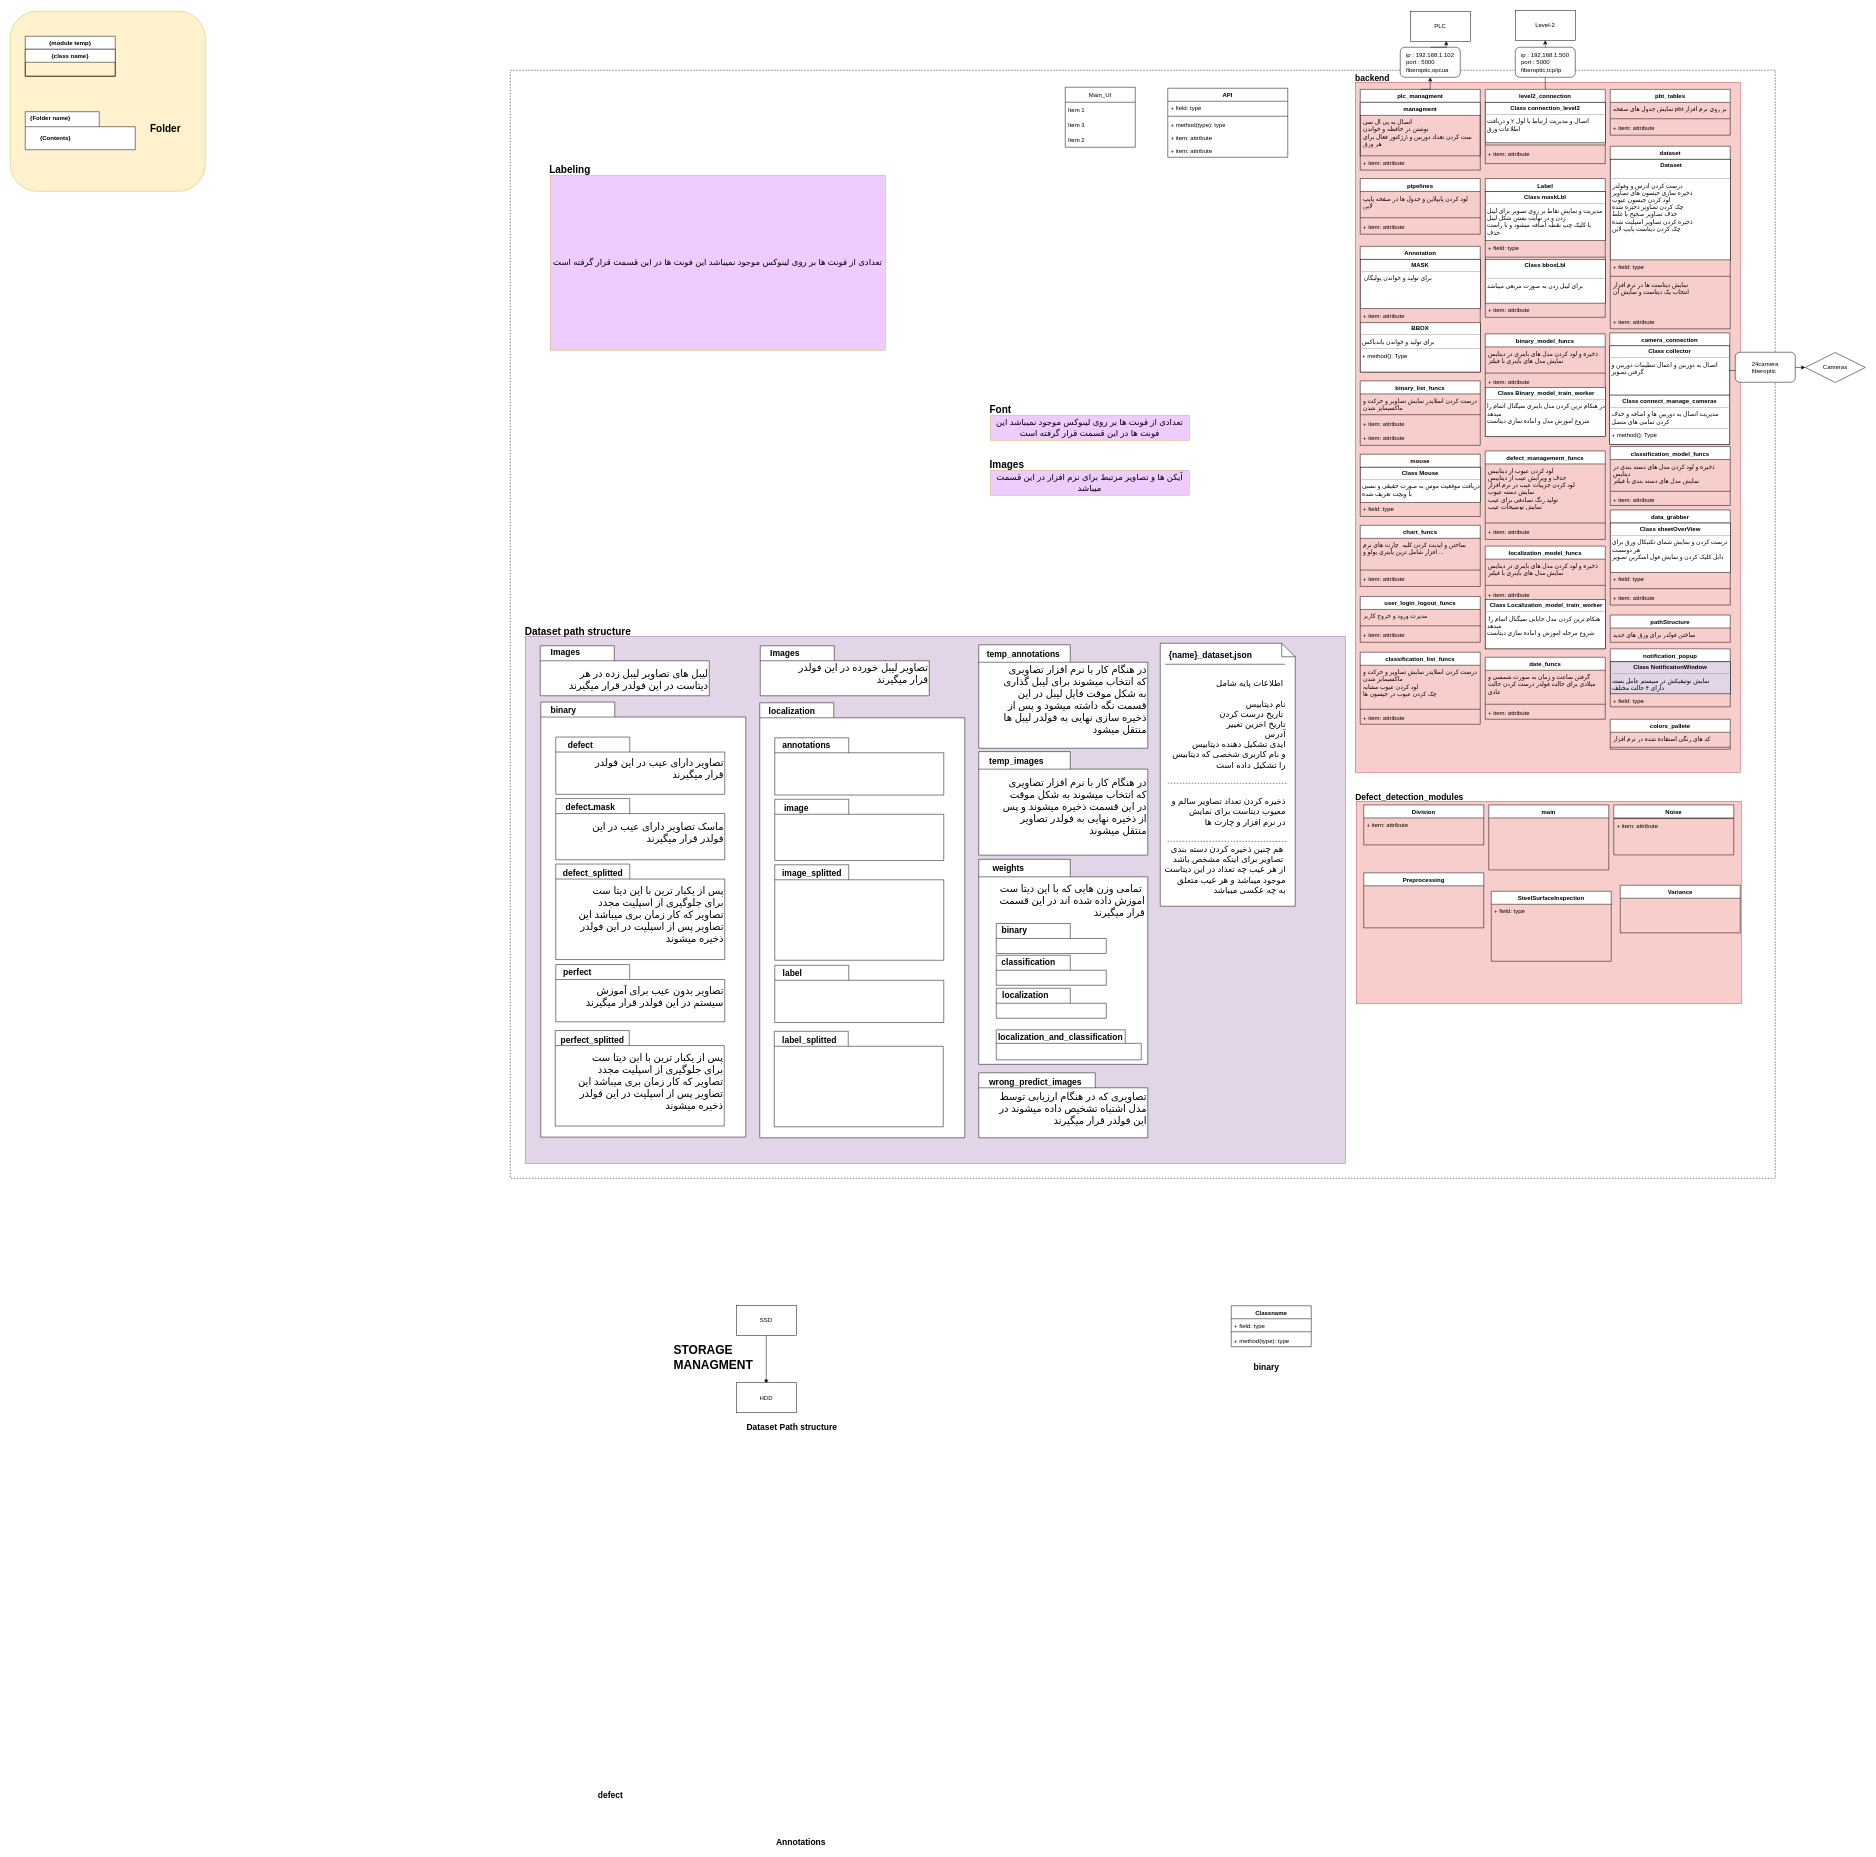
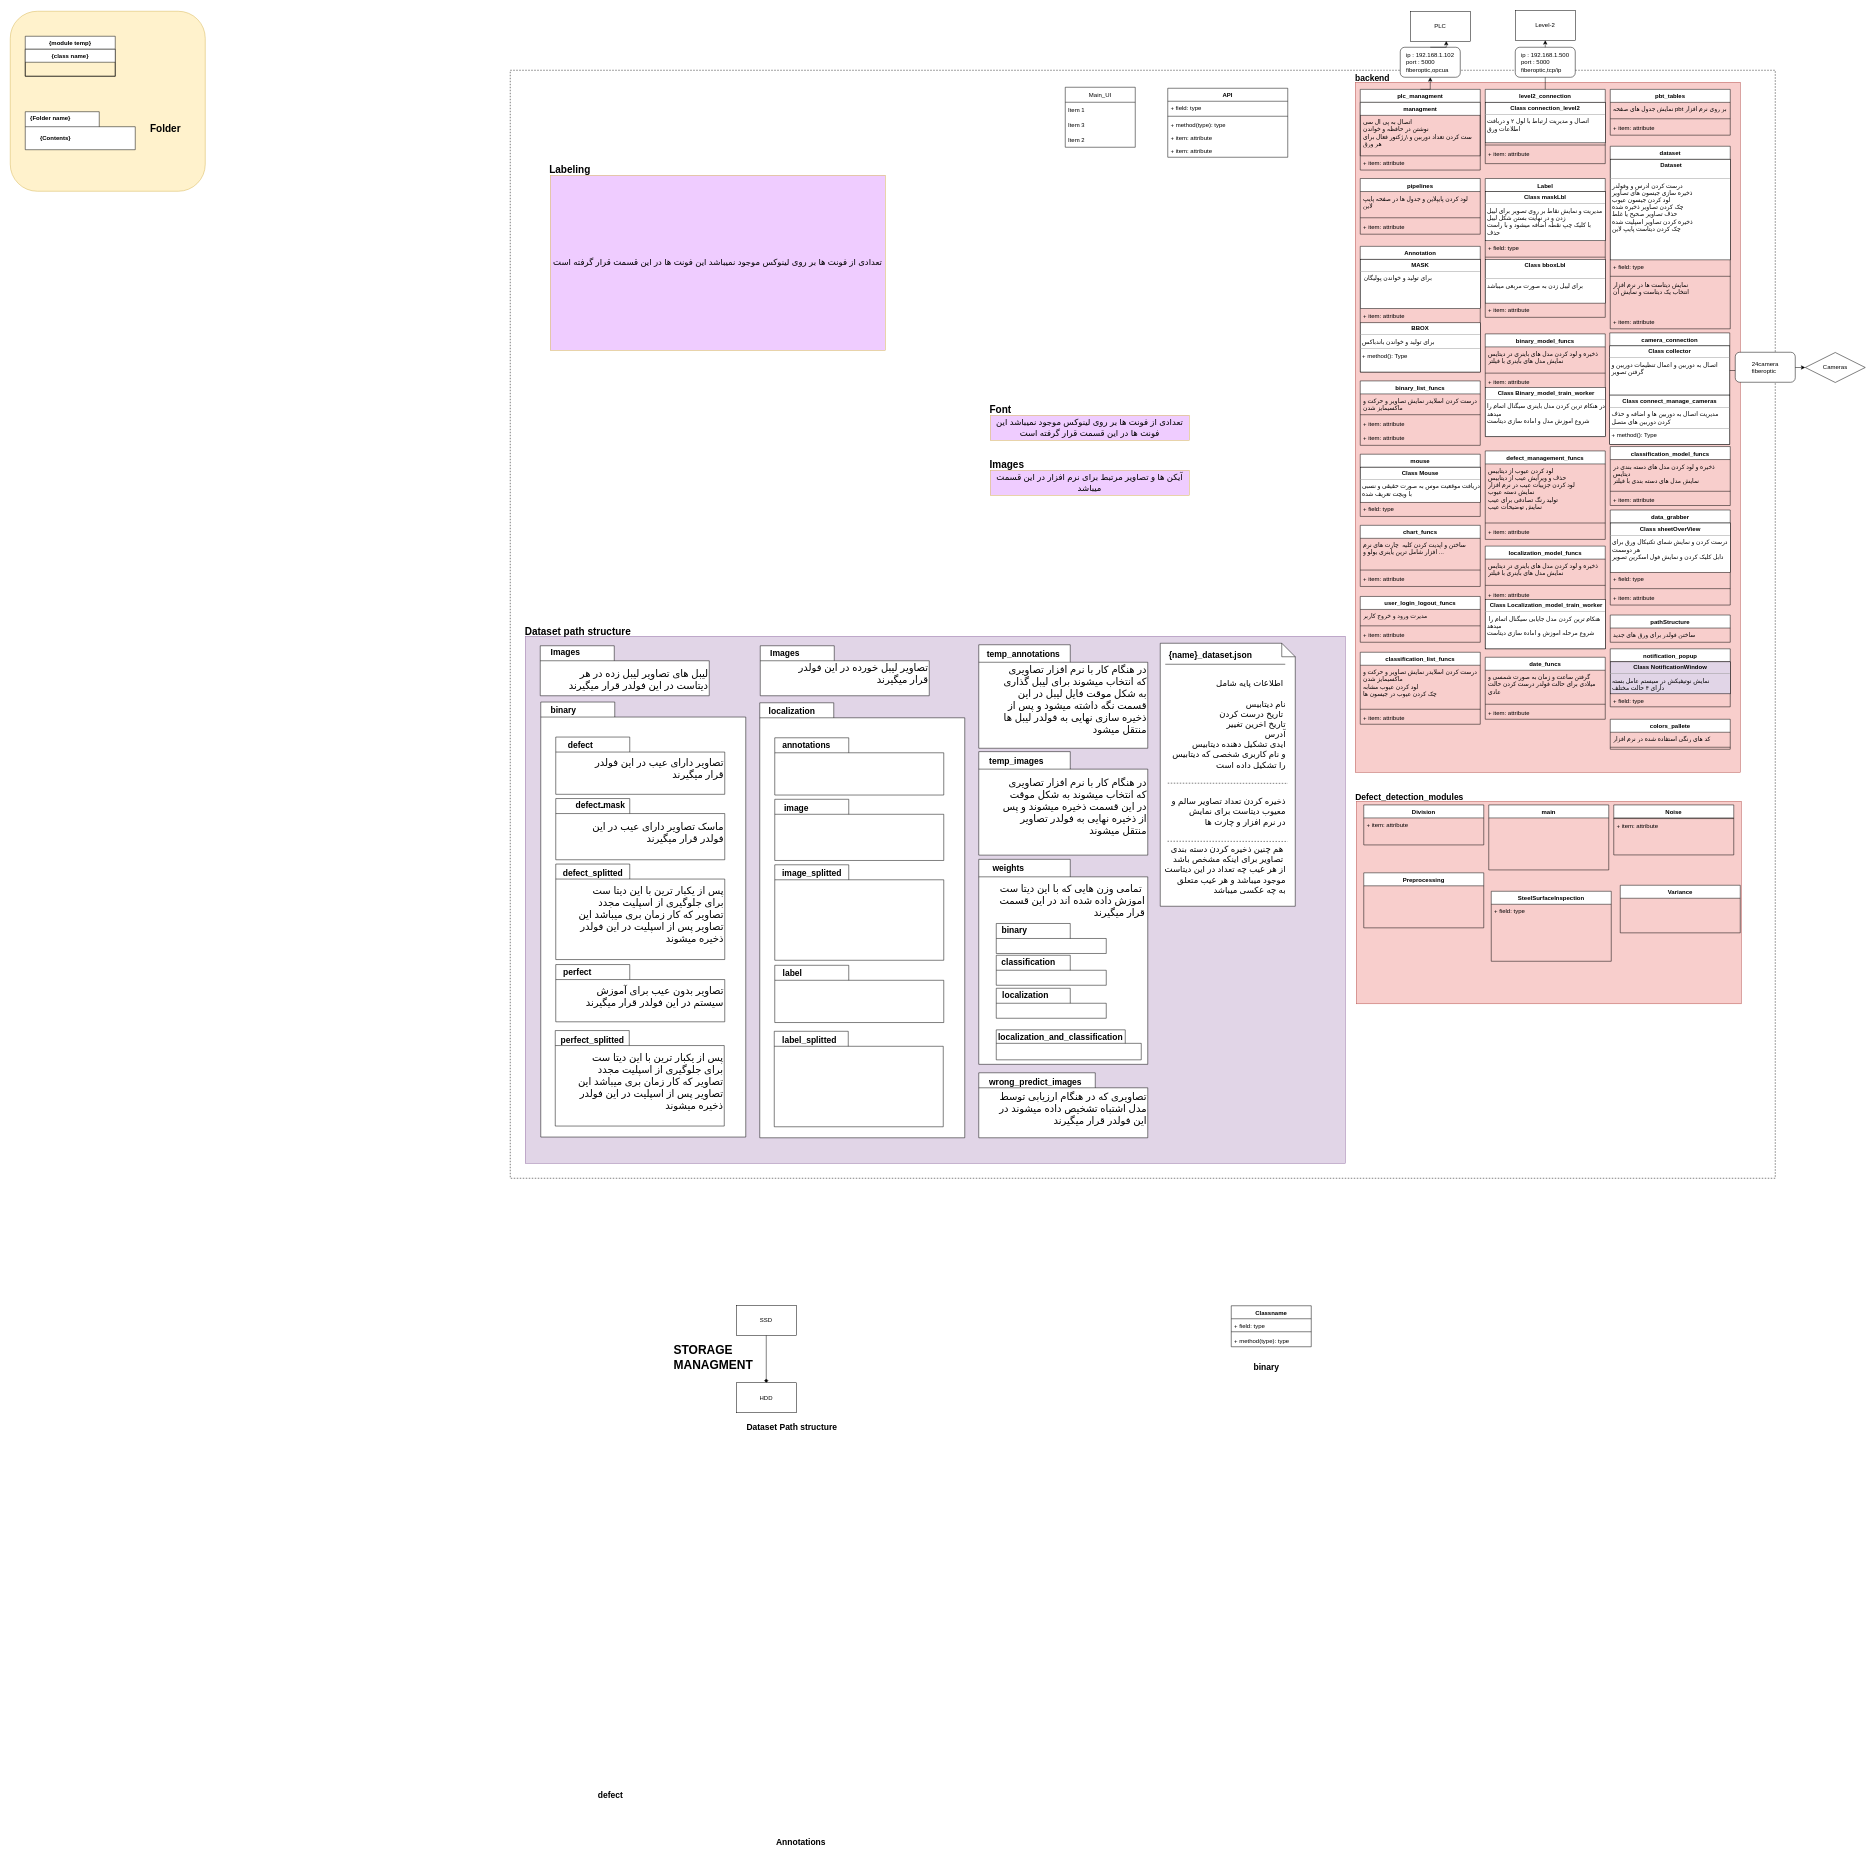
(1670, 410) -> (1670, 410)
(590, 808) -> (600, 805)
